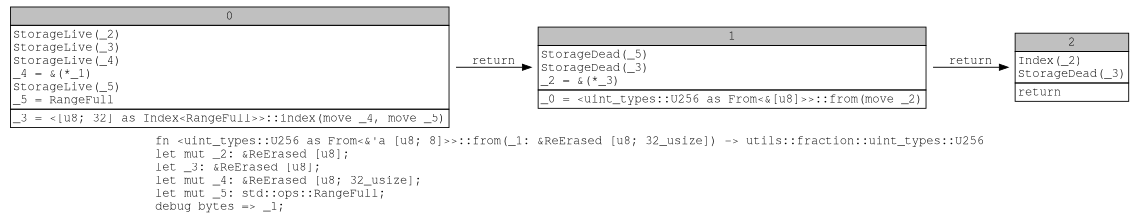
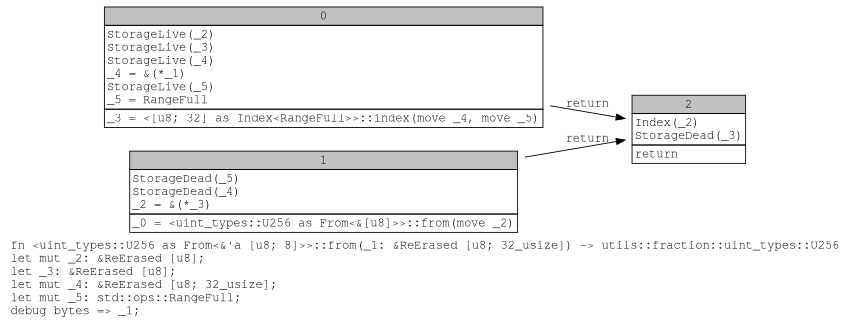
(489, 67) -> (583, 111)
(595, 67) -> (187, 191)
